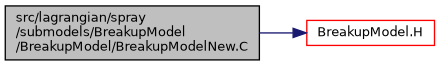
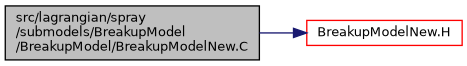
(371, 33) -> (384, 33)
